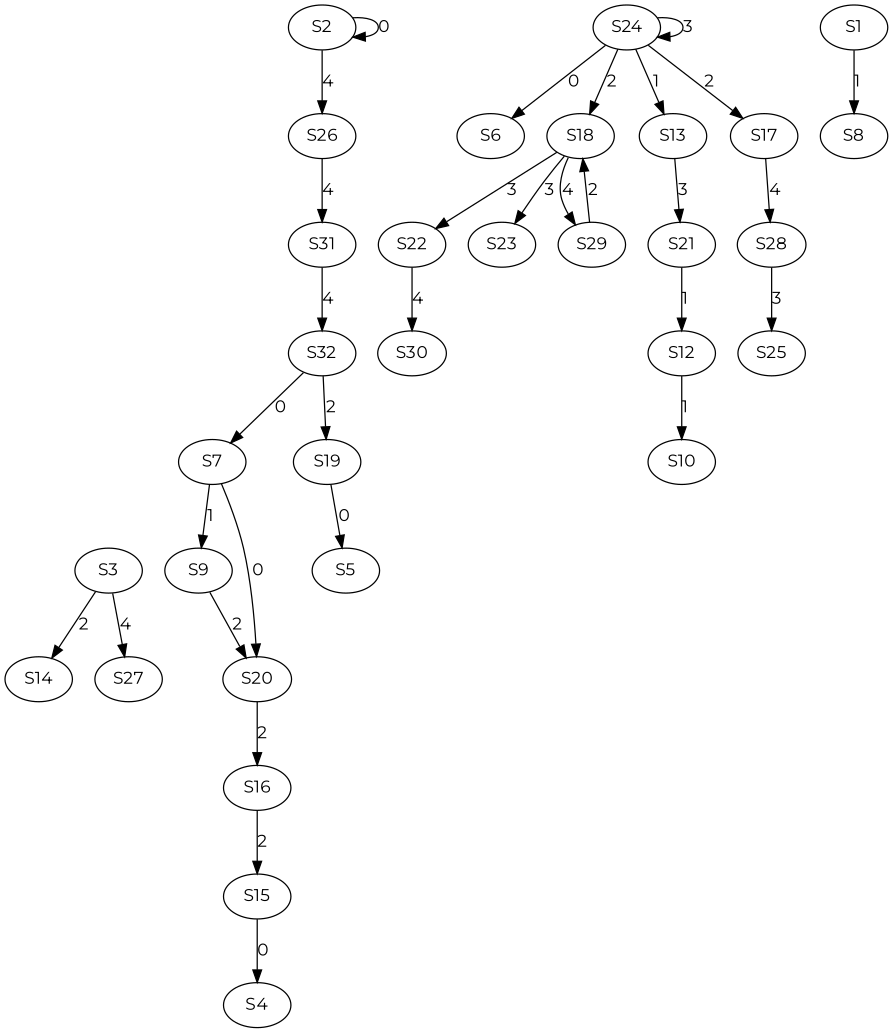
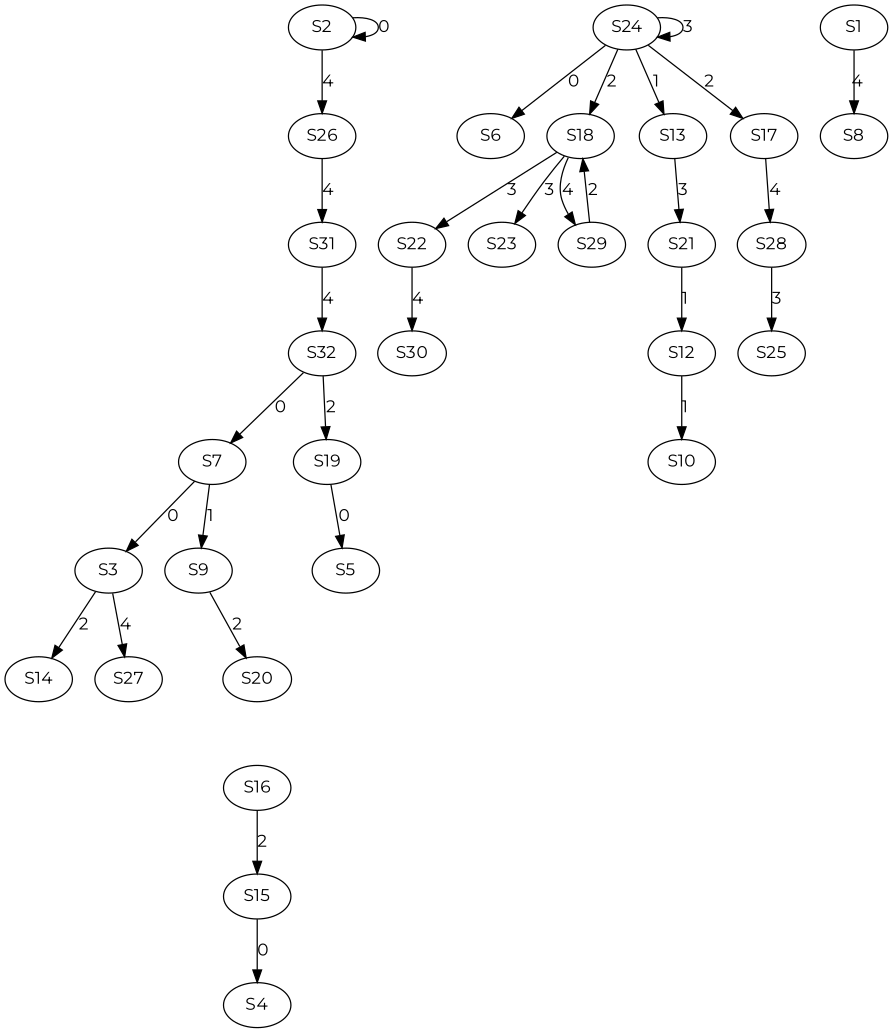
(858, 82) -> (858, 82)
(246, 562) -> (165, 512)
(257, 727) -> none
